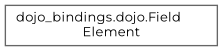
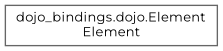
(111, 25) -> (111, 25)
